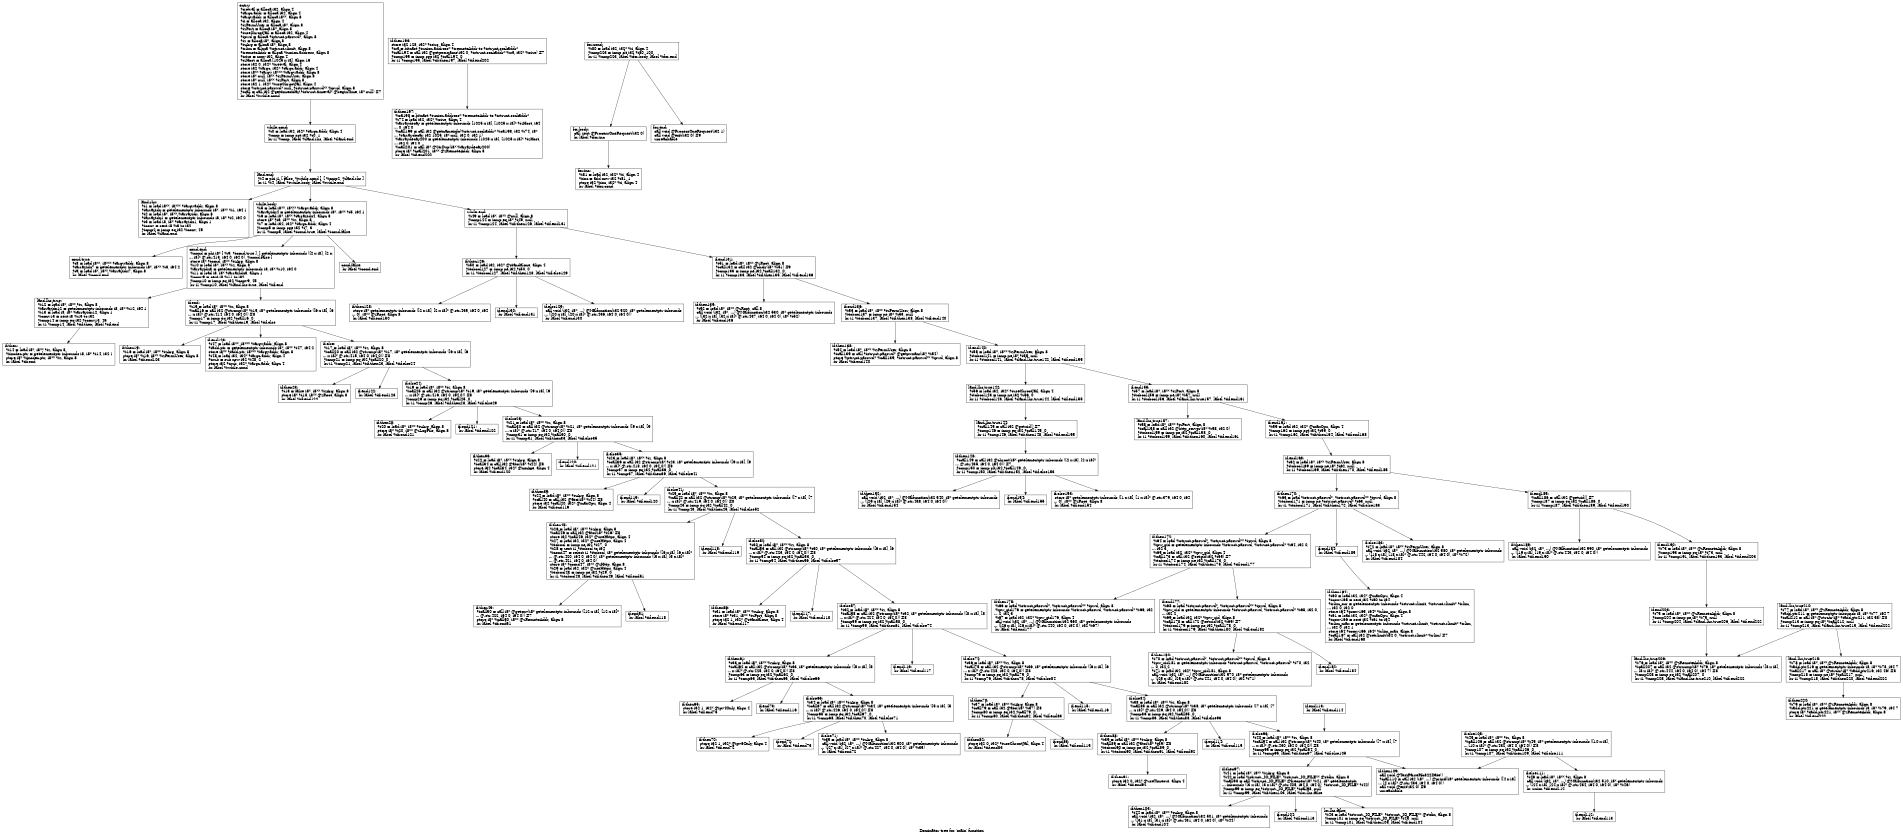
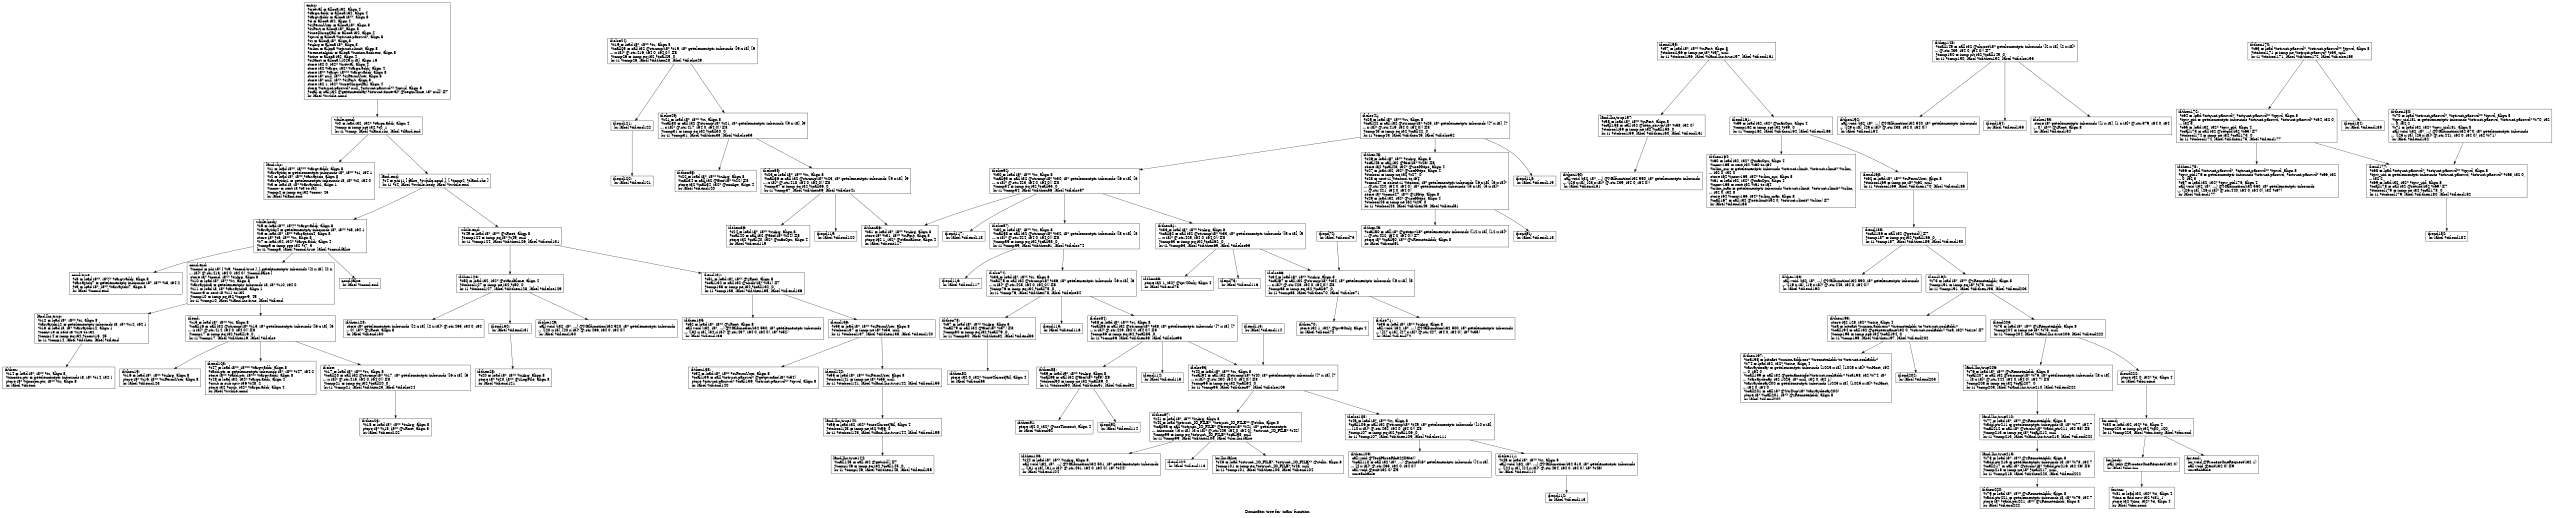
(264, 57) -> (332, 57)
(689, 132) -> (2222, 462)
none -> (1631, 181)
(271, 192) -> (354, 148)
(500, 216) -> (495, 234)
(753, 267) -> (742, 283)
none -> (1946, 303)
(729, 309) -> (719, 325)
(234, 360) -> (234, 384)
(435, 373) -> none
(1105, 374) -> none
none -> (1917, 378)
none -> (2146, 378)
(314, 392) -> (396, 425)
(377, 394) -> none
(443, 413) -> (512, 350)
none -> (1119, 427)
(1026, 444) -> none
(578, 449) -> (632, 152)
(1337, 481) -> none
(708, 482) -> (868, 209)
(1433, 551) -> none
(1690, 553) -> (1961, 285)
(1353, 572) -> (1781, 143)
(1004, 614) -> (2187, 179)
(1201, 622) -> (2408, 187)
(1340, 628) -> (1722, 193)
(1235, 641) -> (2459, 152)
(857, 642) -> (1146, 208)
(1772, 642) -> (2038, 401)
(1004, 705) -> (976, 325)
(821, 729) -> (1338, 254)
(1134, 740) -> (1072, 374)
(1072, 744) -> none
(1385, 762) -> (1340, 402)
(1545, 789) -> (1517, 472)
